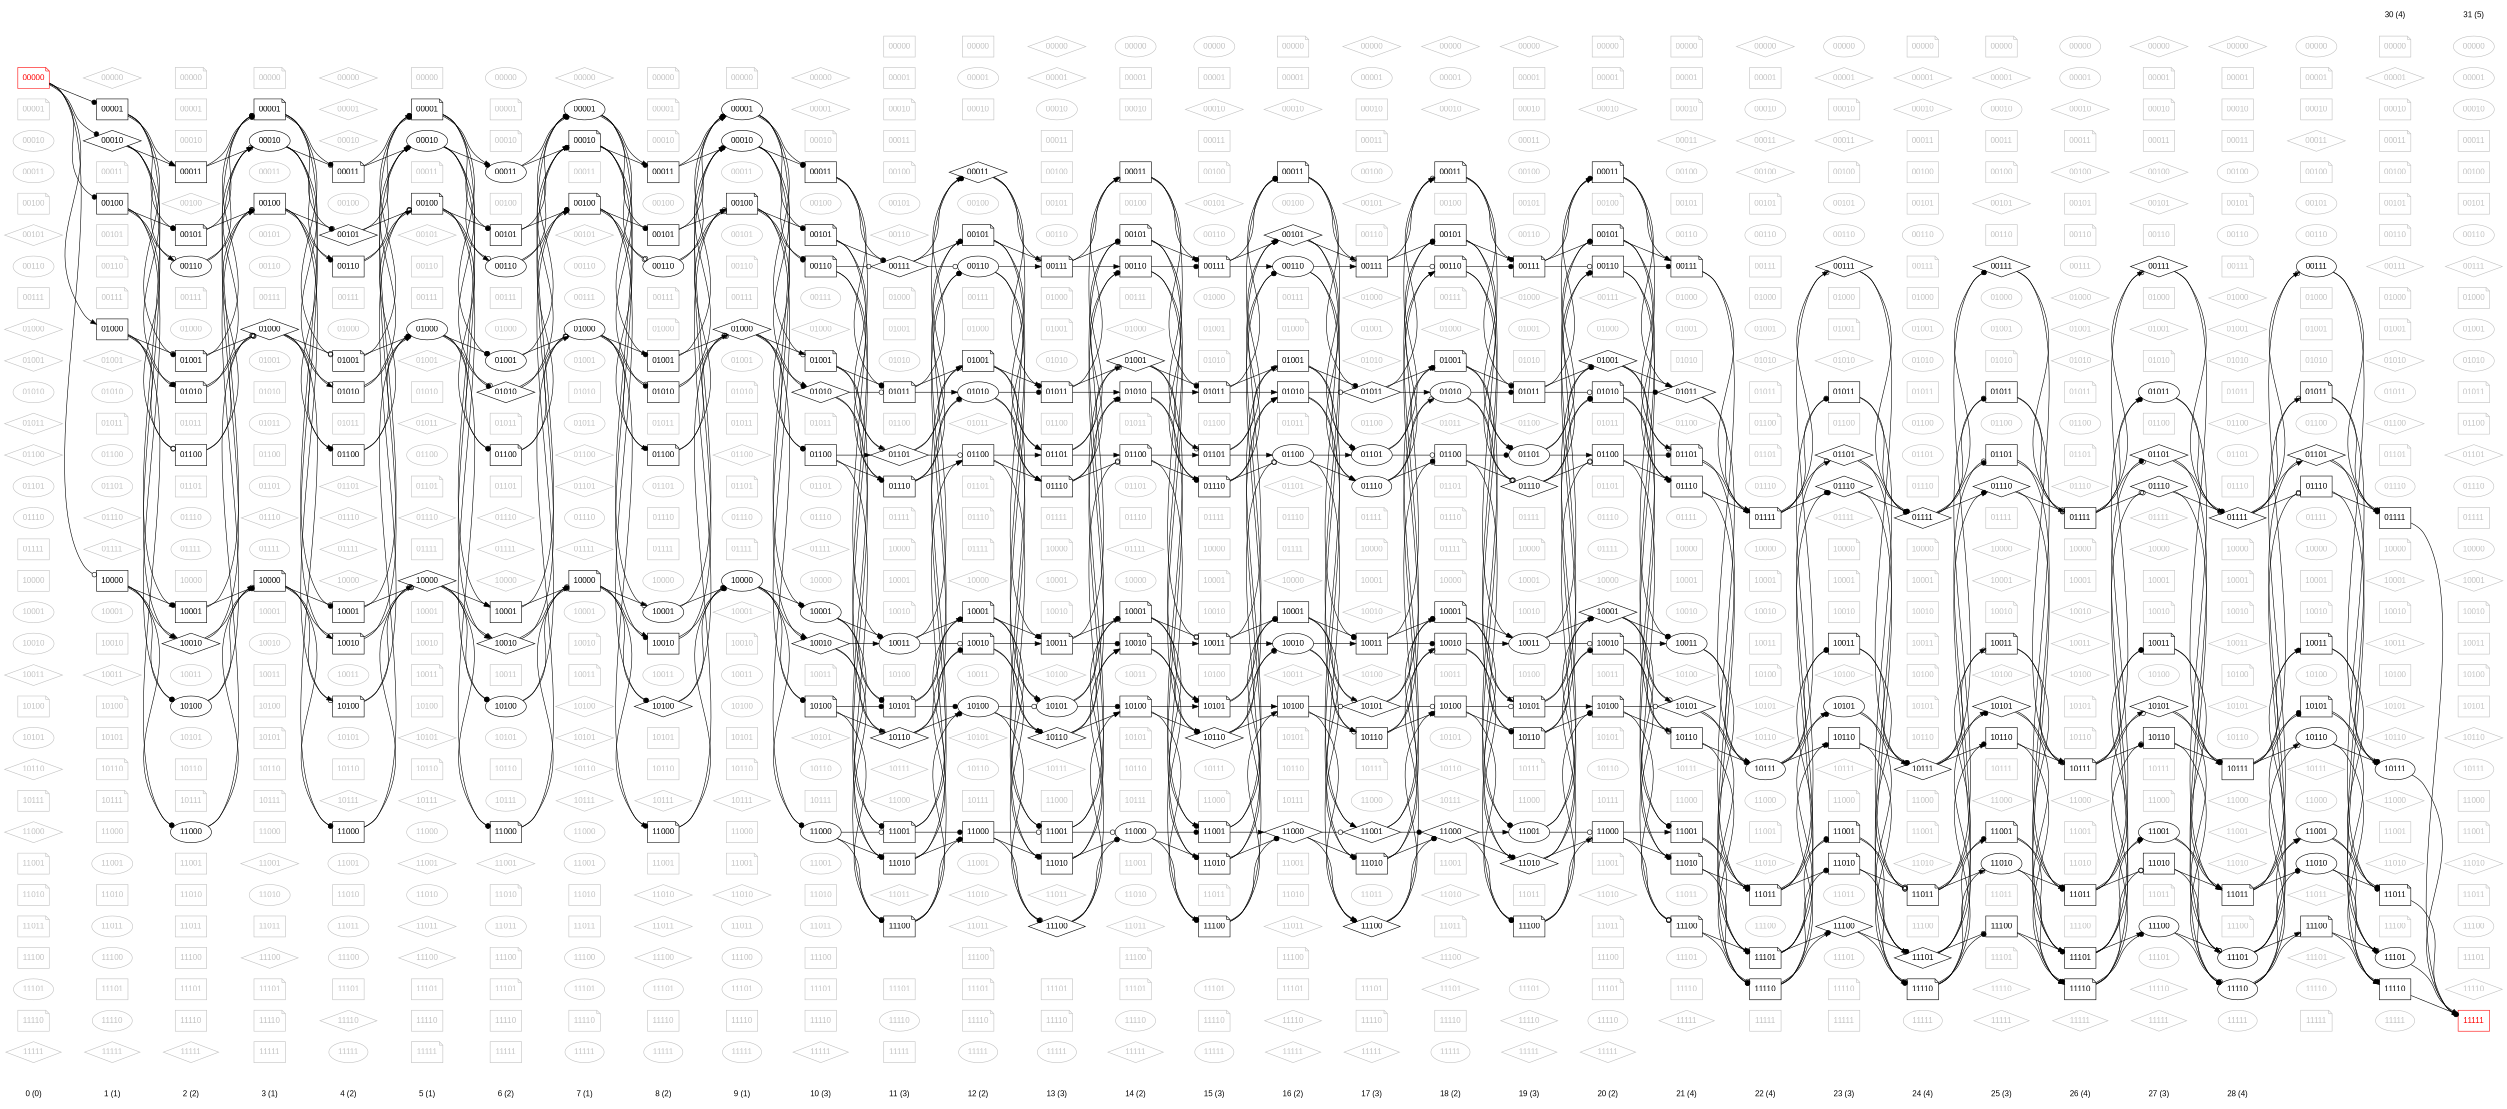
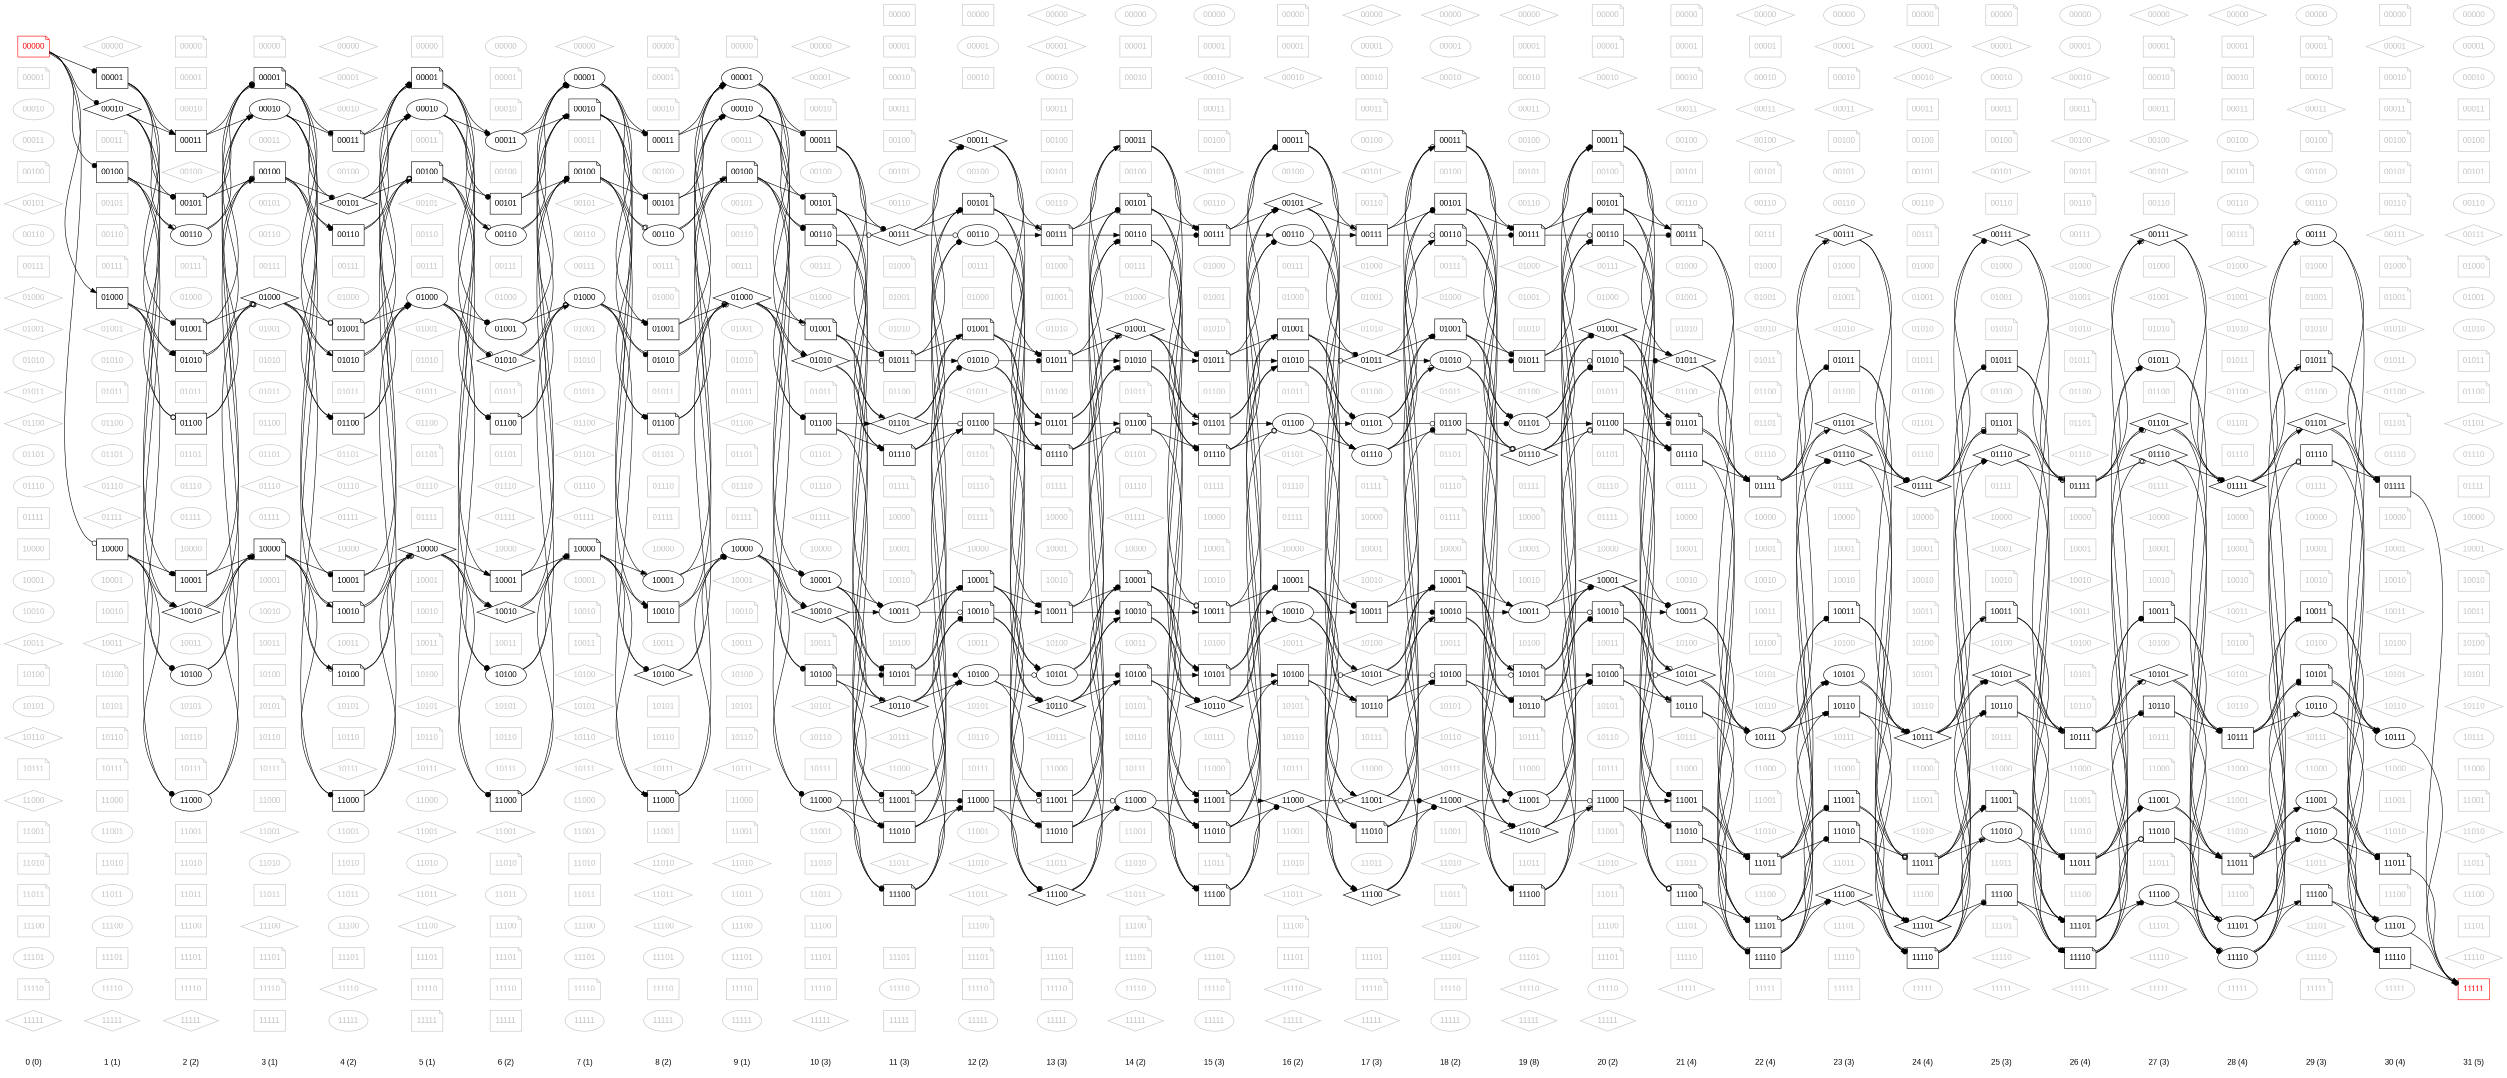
none -> (2316, 1063)
(1529, 1094) -> (1529, 1063)
